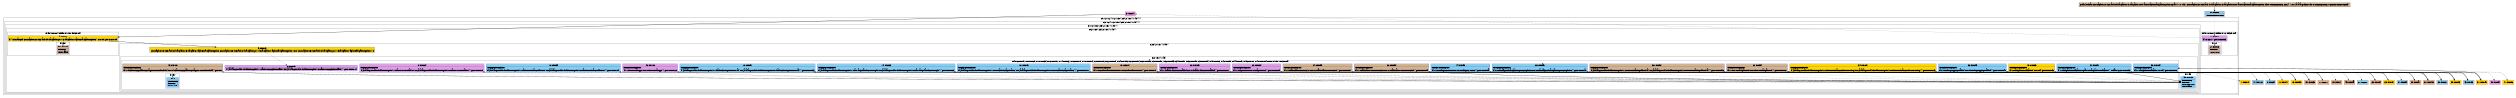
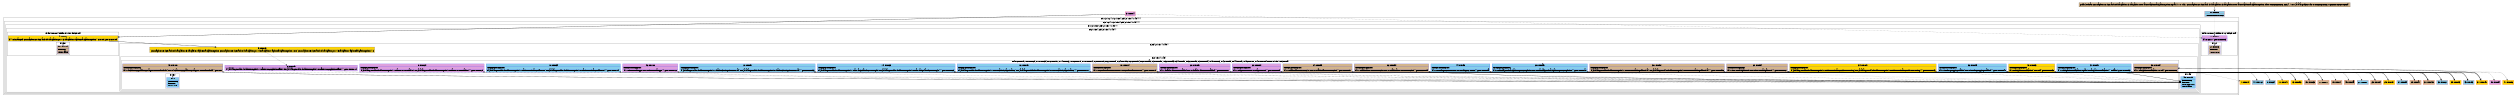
(1669, 26) -> (1668, 26)
(2156, 68) -> (2156, 68)
